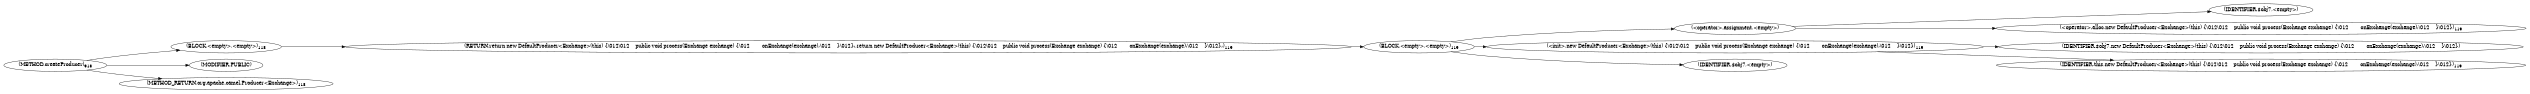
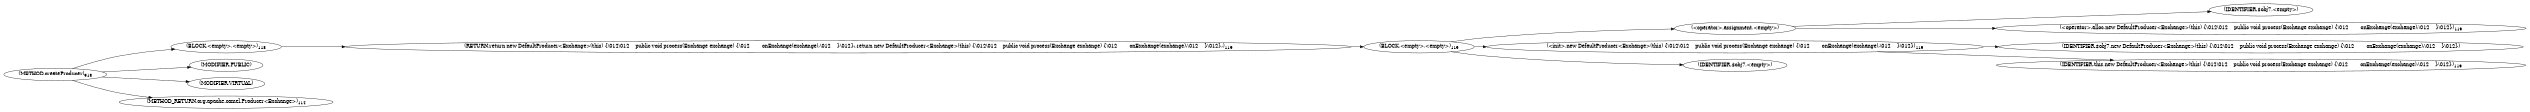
(302, 83) -> (302, 102)
none -> (226, 84)
